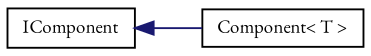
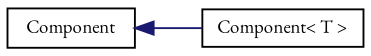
(71, 28) -> (71, 28)
